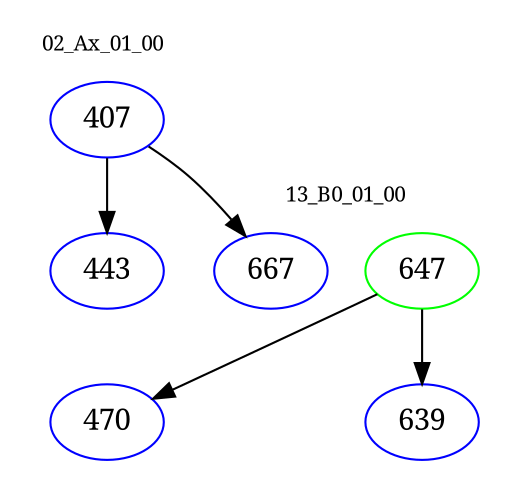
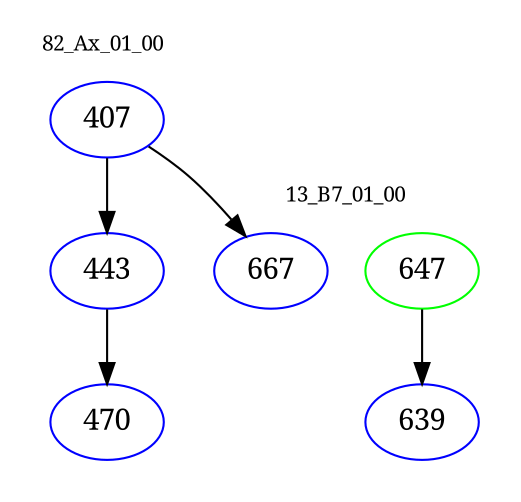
(103, 45) -> (103, 45)
(346, 196) -> (346, 196)
(275, 342) -> (107, 336)
